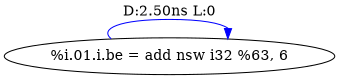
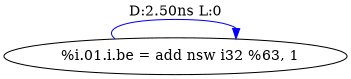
(170, 56) -> (176, 56)
